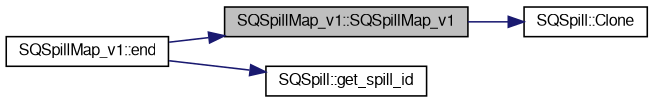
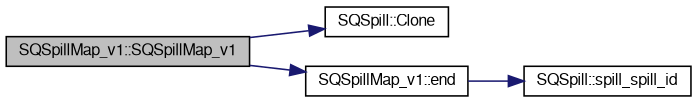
(189, 40) -> (270, 68)
(346, 81) -> (608, 81)
